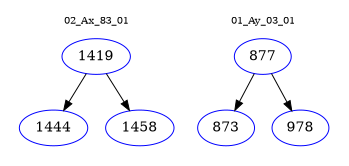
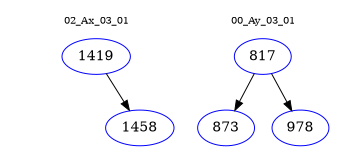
(97, 21) -> (97, 21)
(263, 21) -> (263, 21)
(263, 57) -> (263, 57)
(54, 128) -> none
